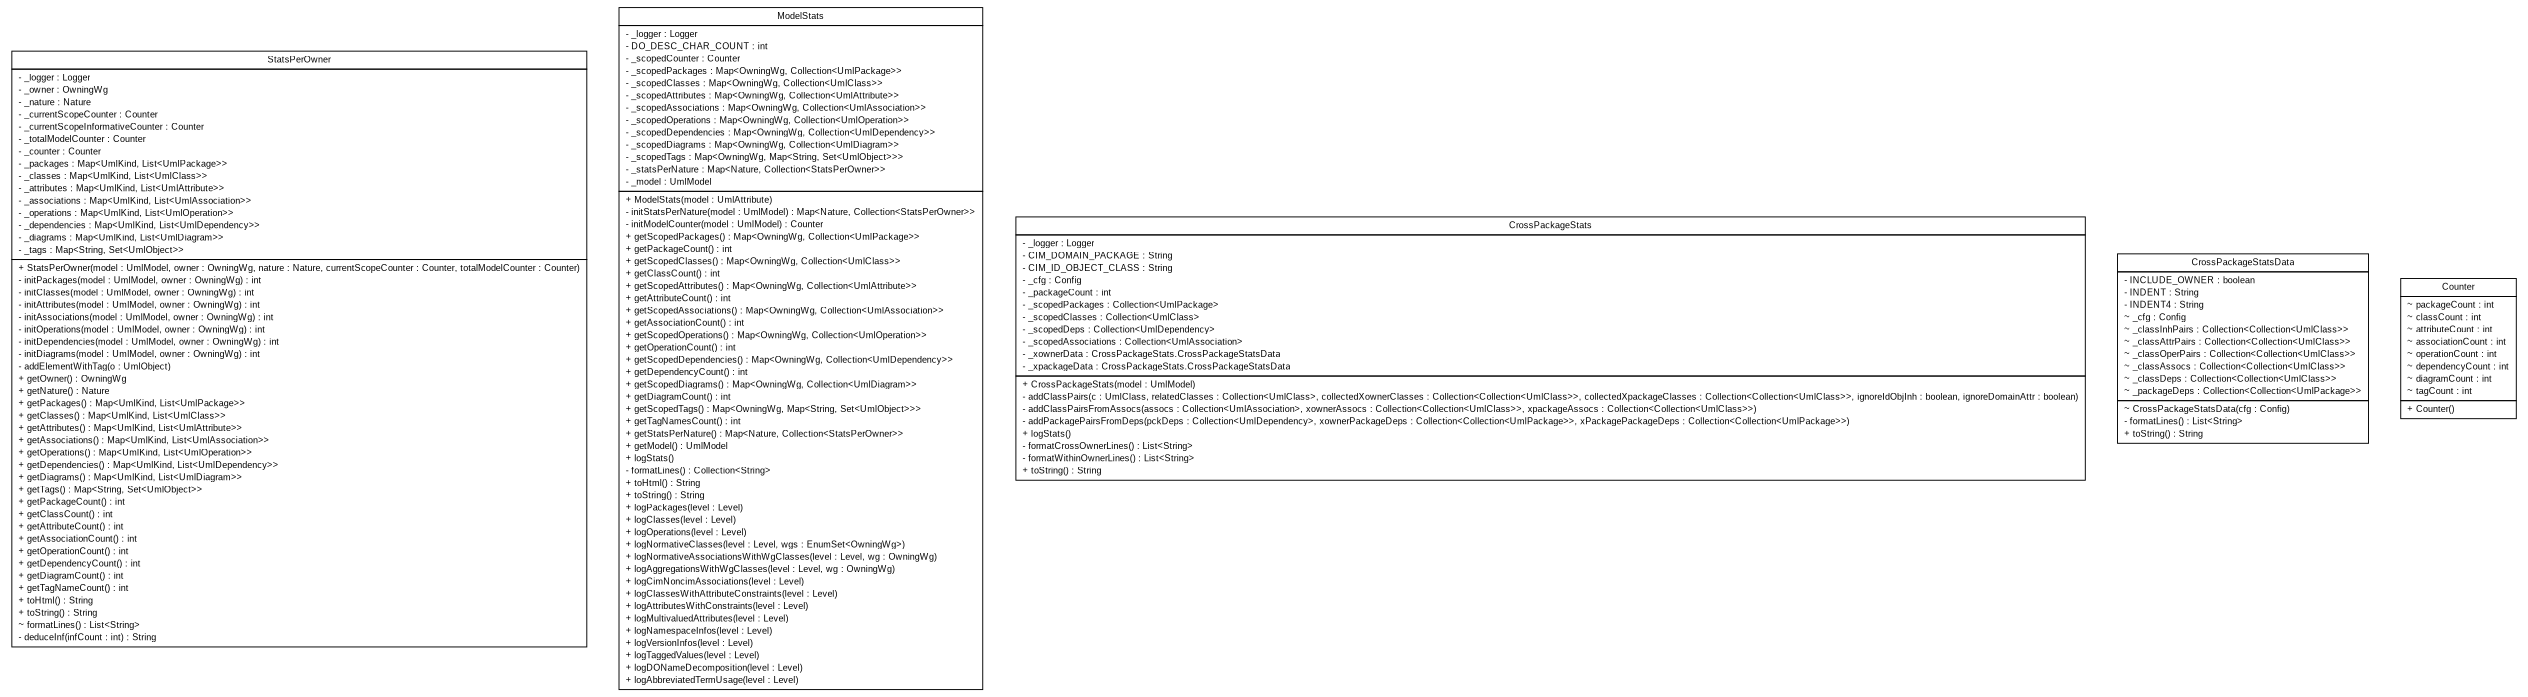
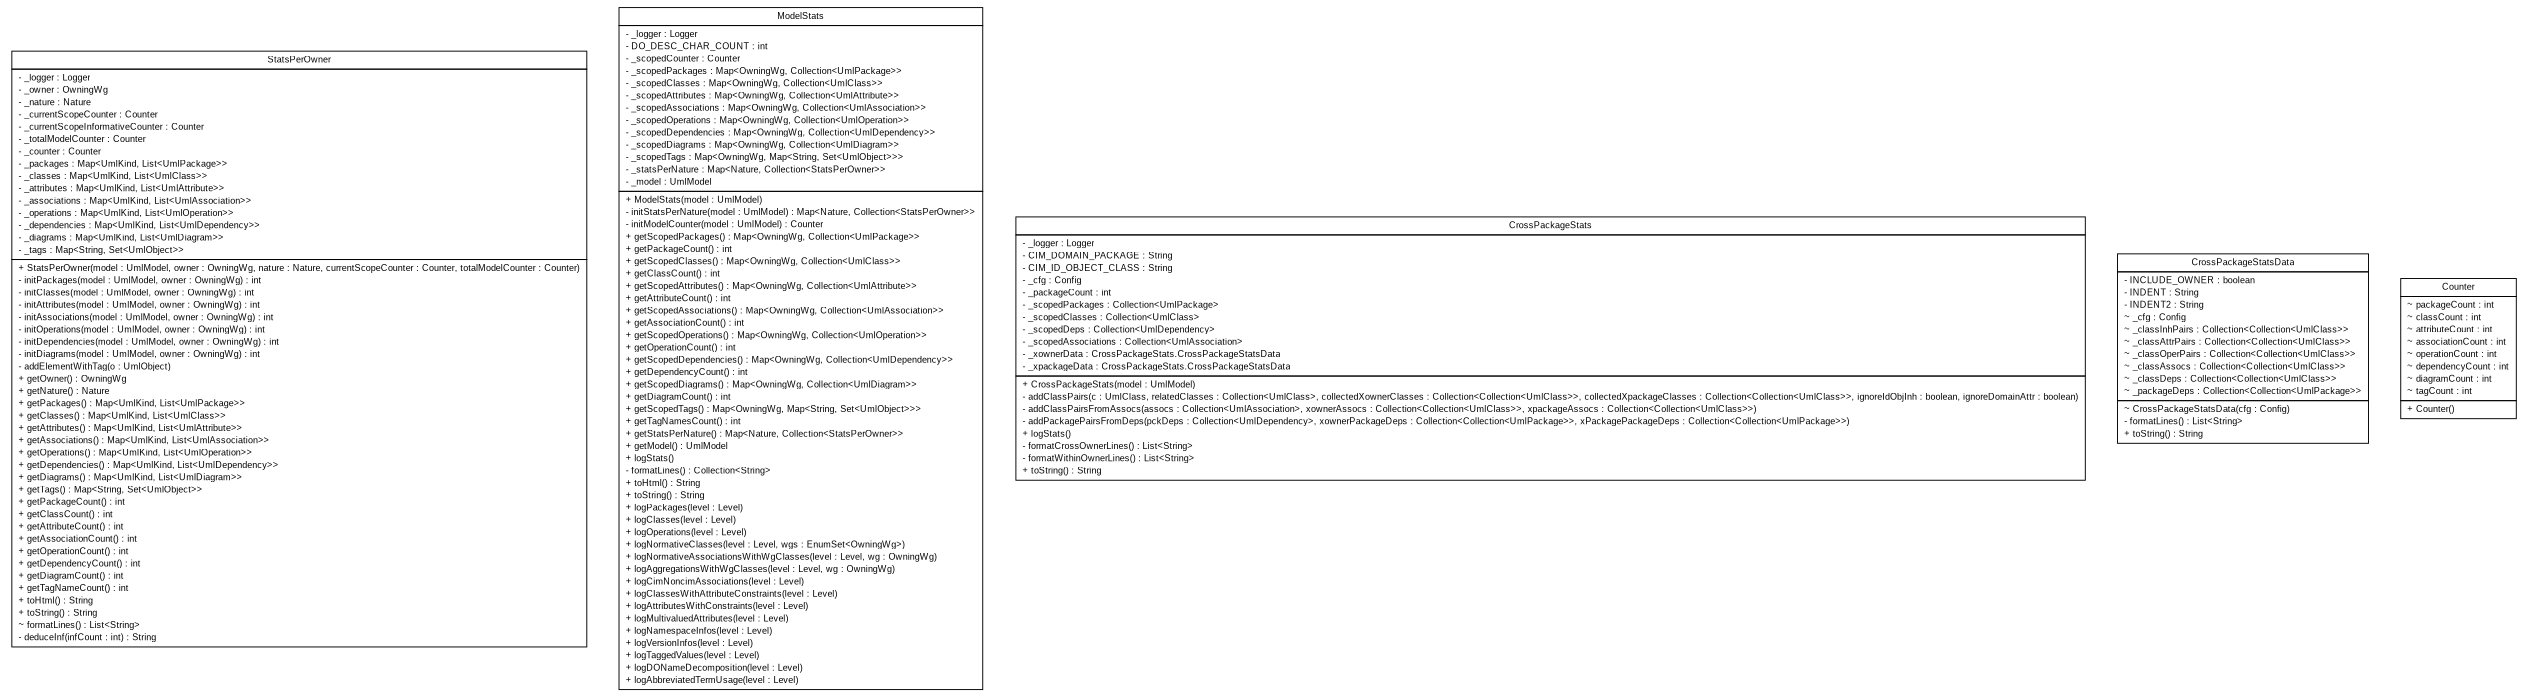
(699, 200) -> (694, 200)
(2164, 305) -> (2164, 305)
